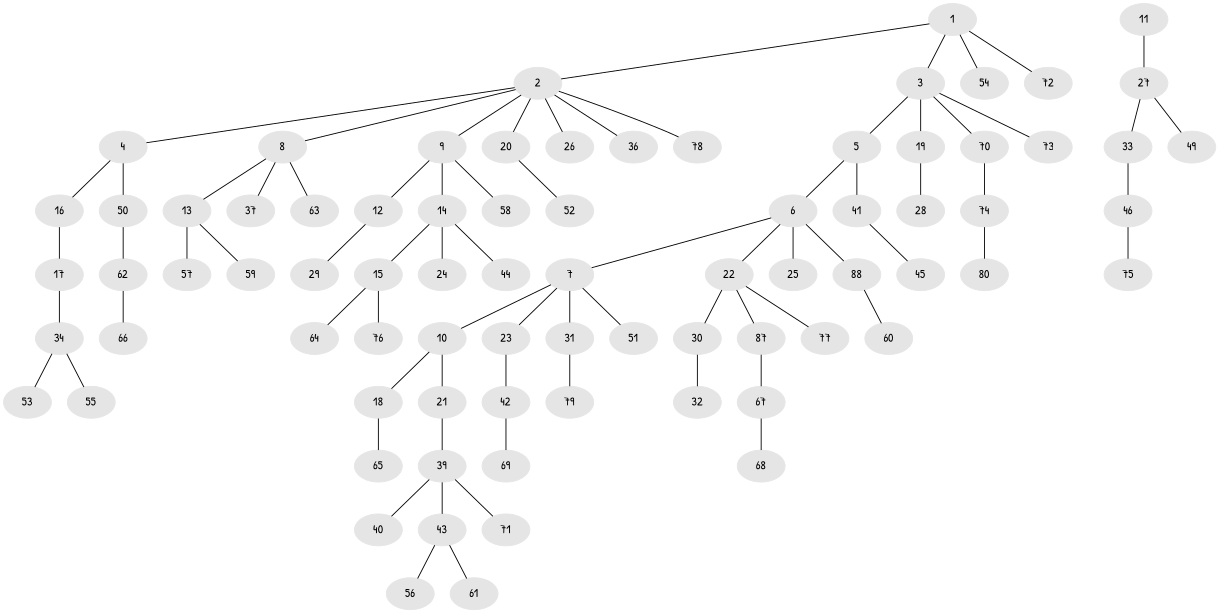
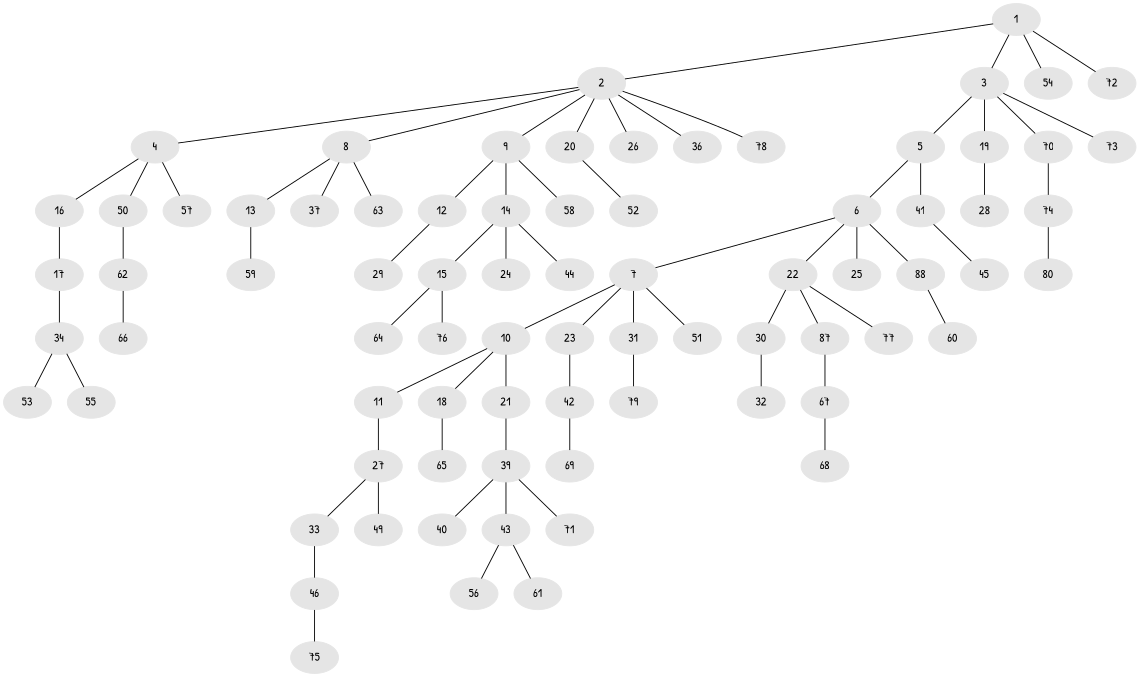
(187, 243) -> (171, 179)
none -> (442, 370)
